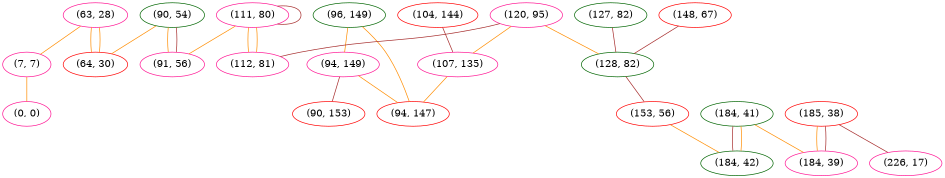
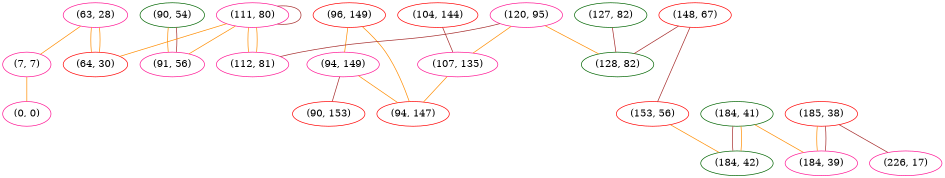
(349, 15) -> (349, 15)
(134, 40) -> (181, 38)
(635, 89) -> (674, 65)
